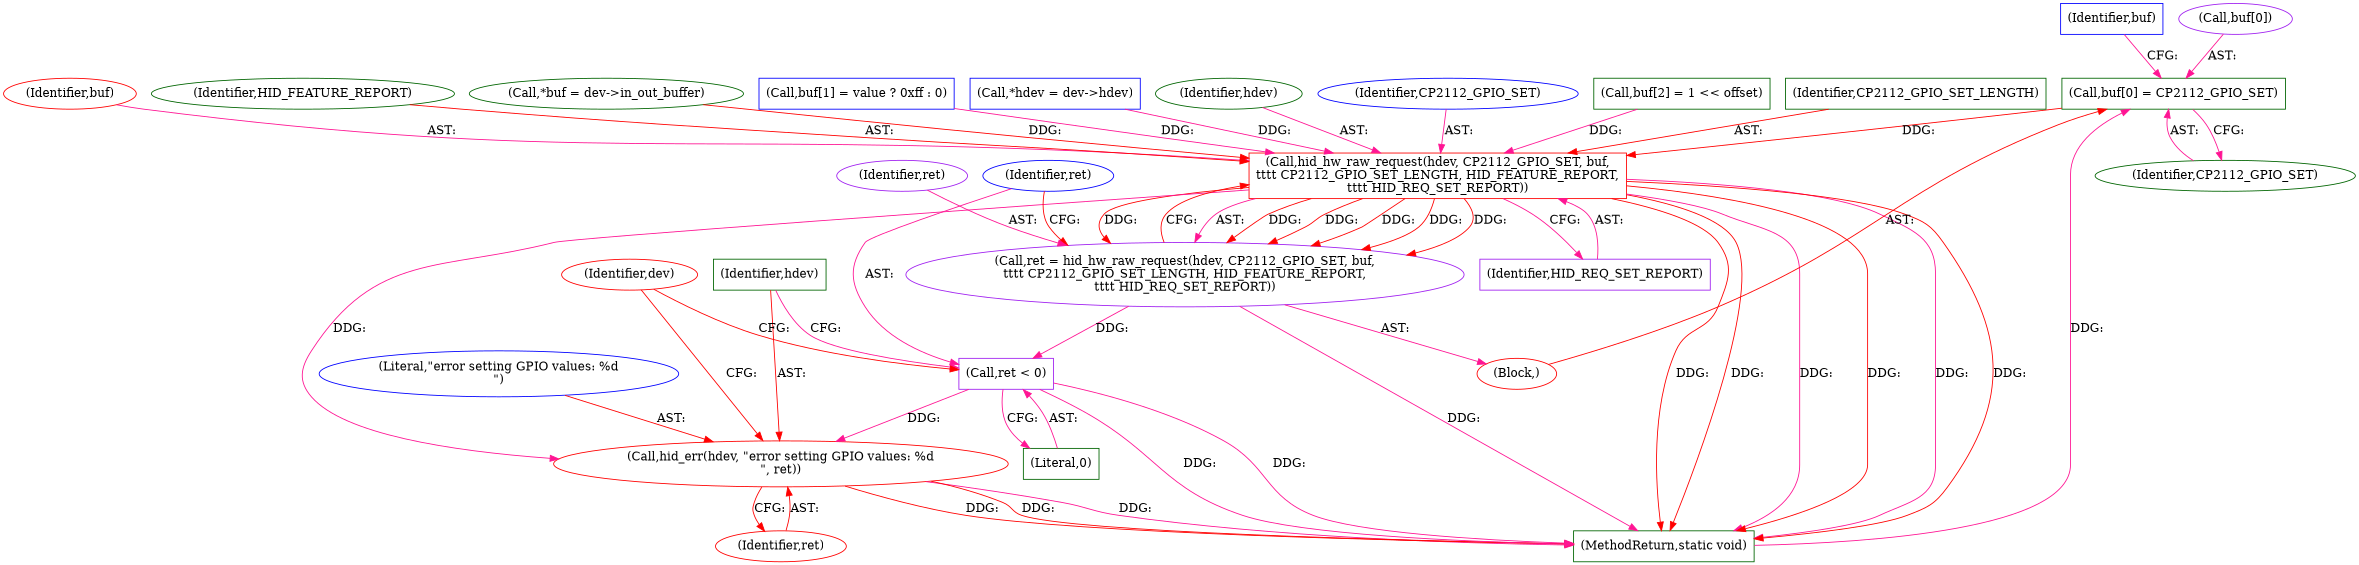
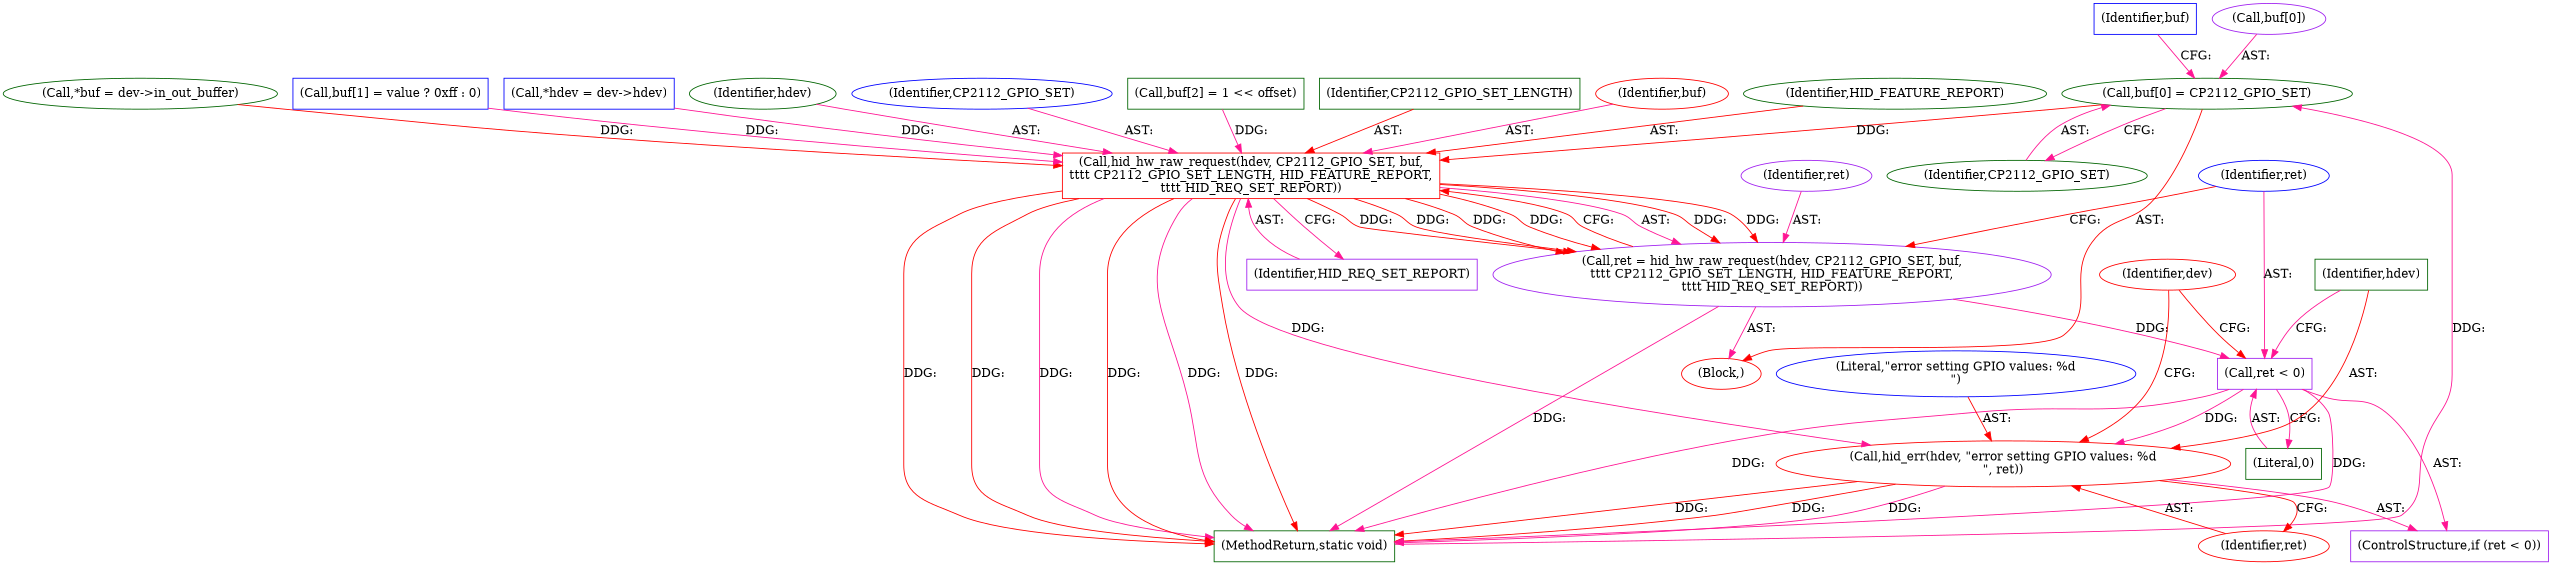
(2174, 94) -> (2207, 94)
(1829, 250) -> (2047, 341)
none -> (2450, 546)
